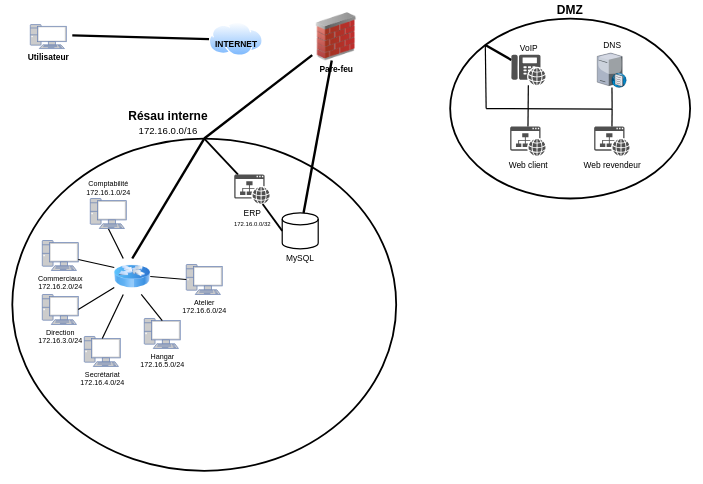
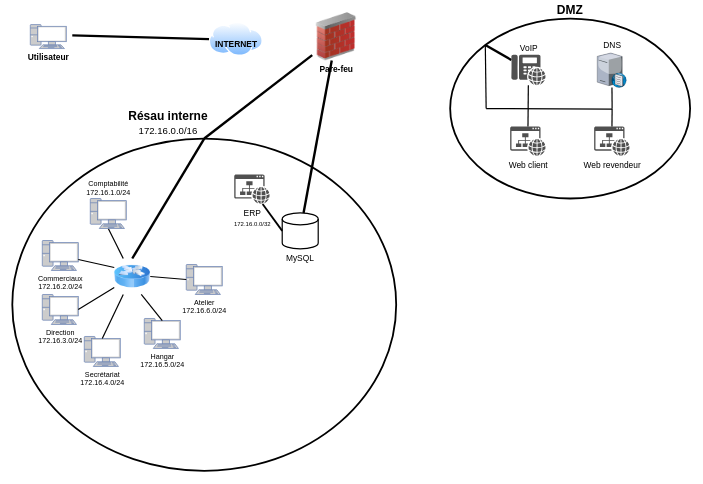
(222, 157) -> none
